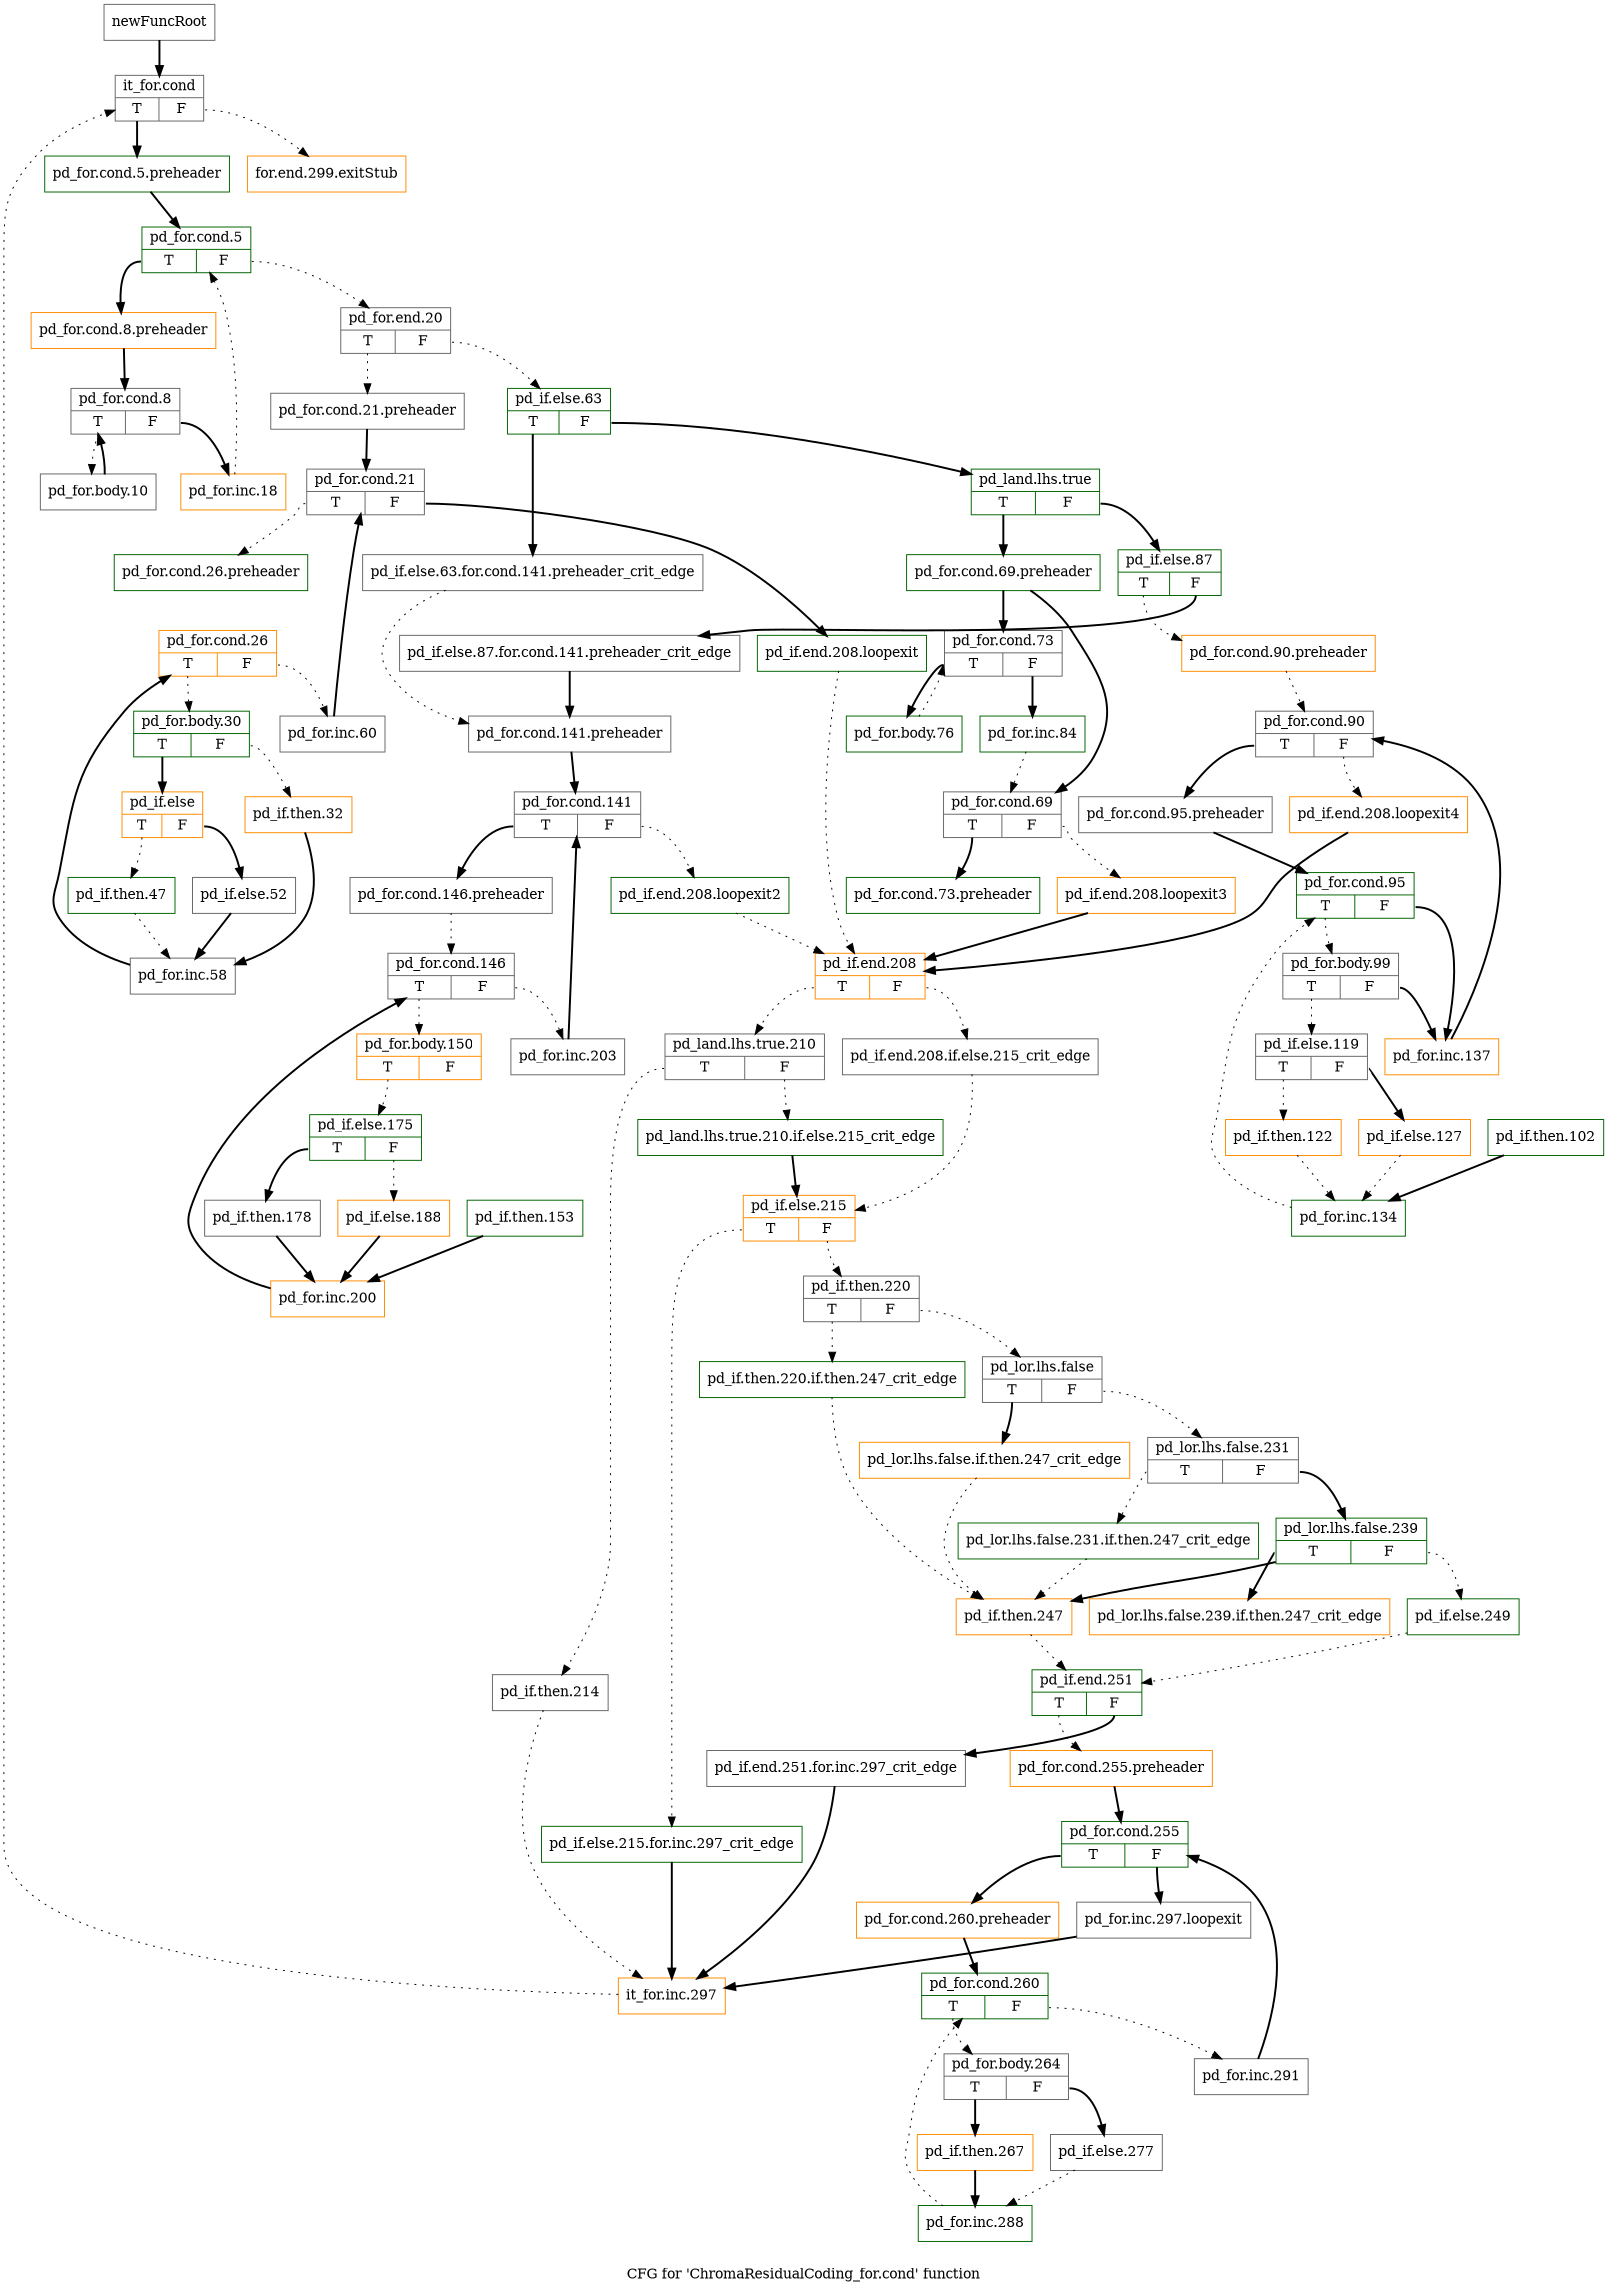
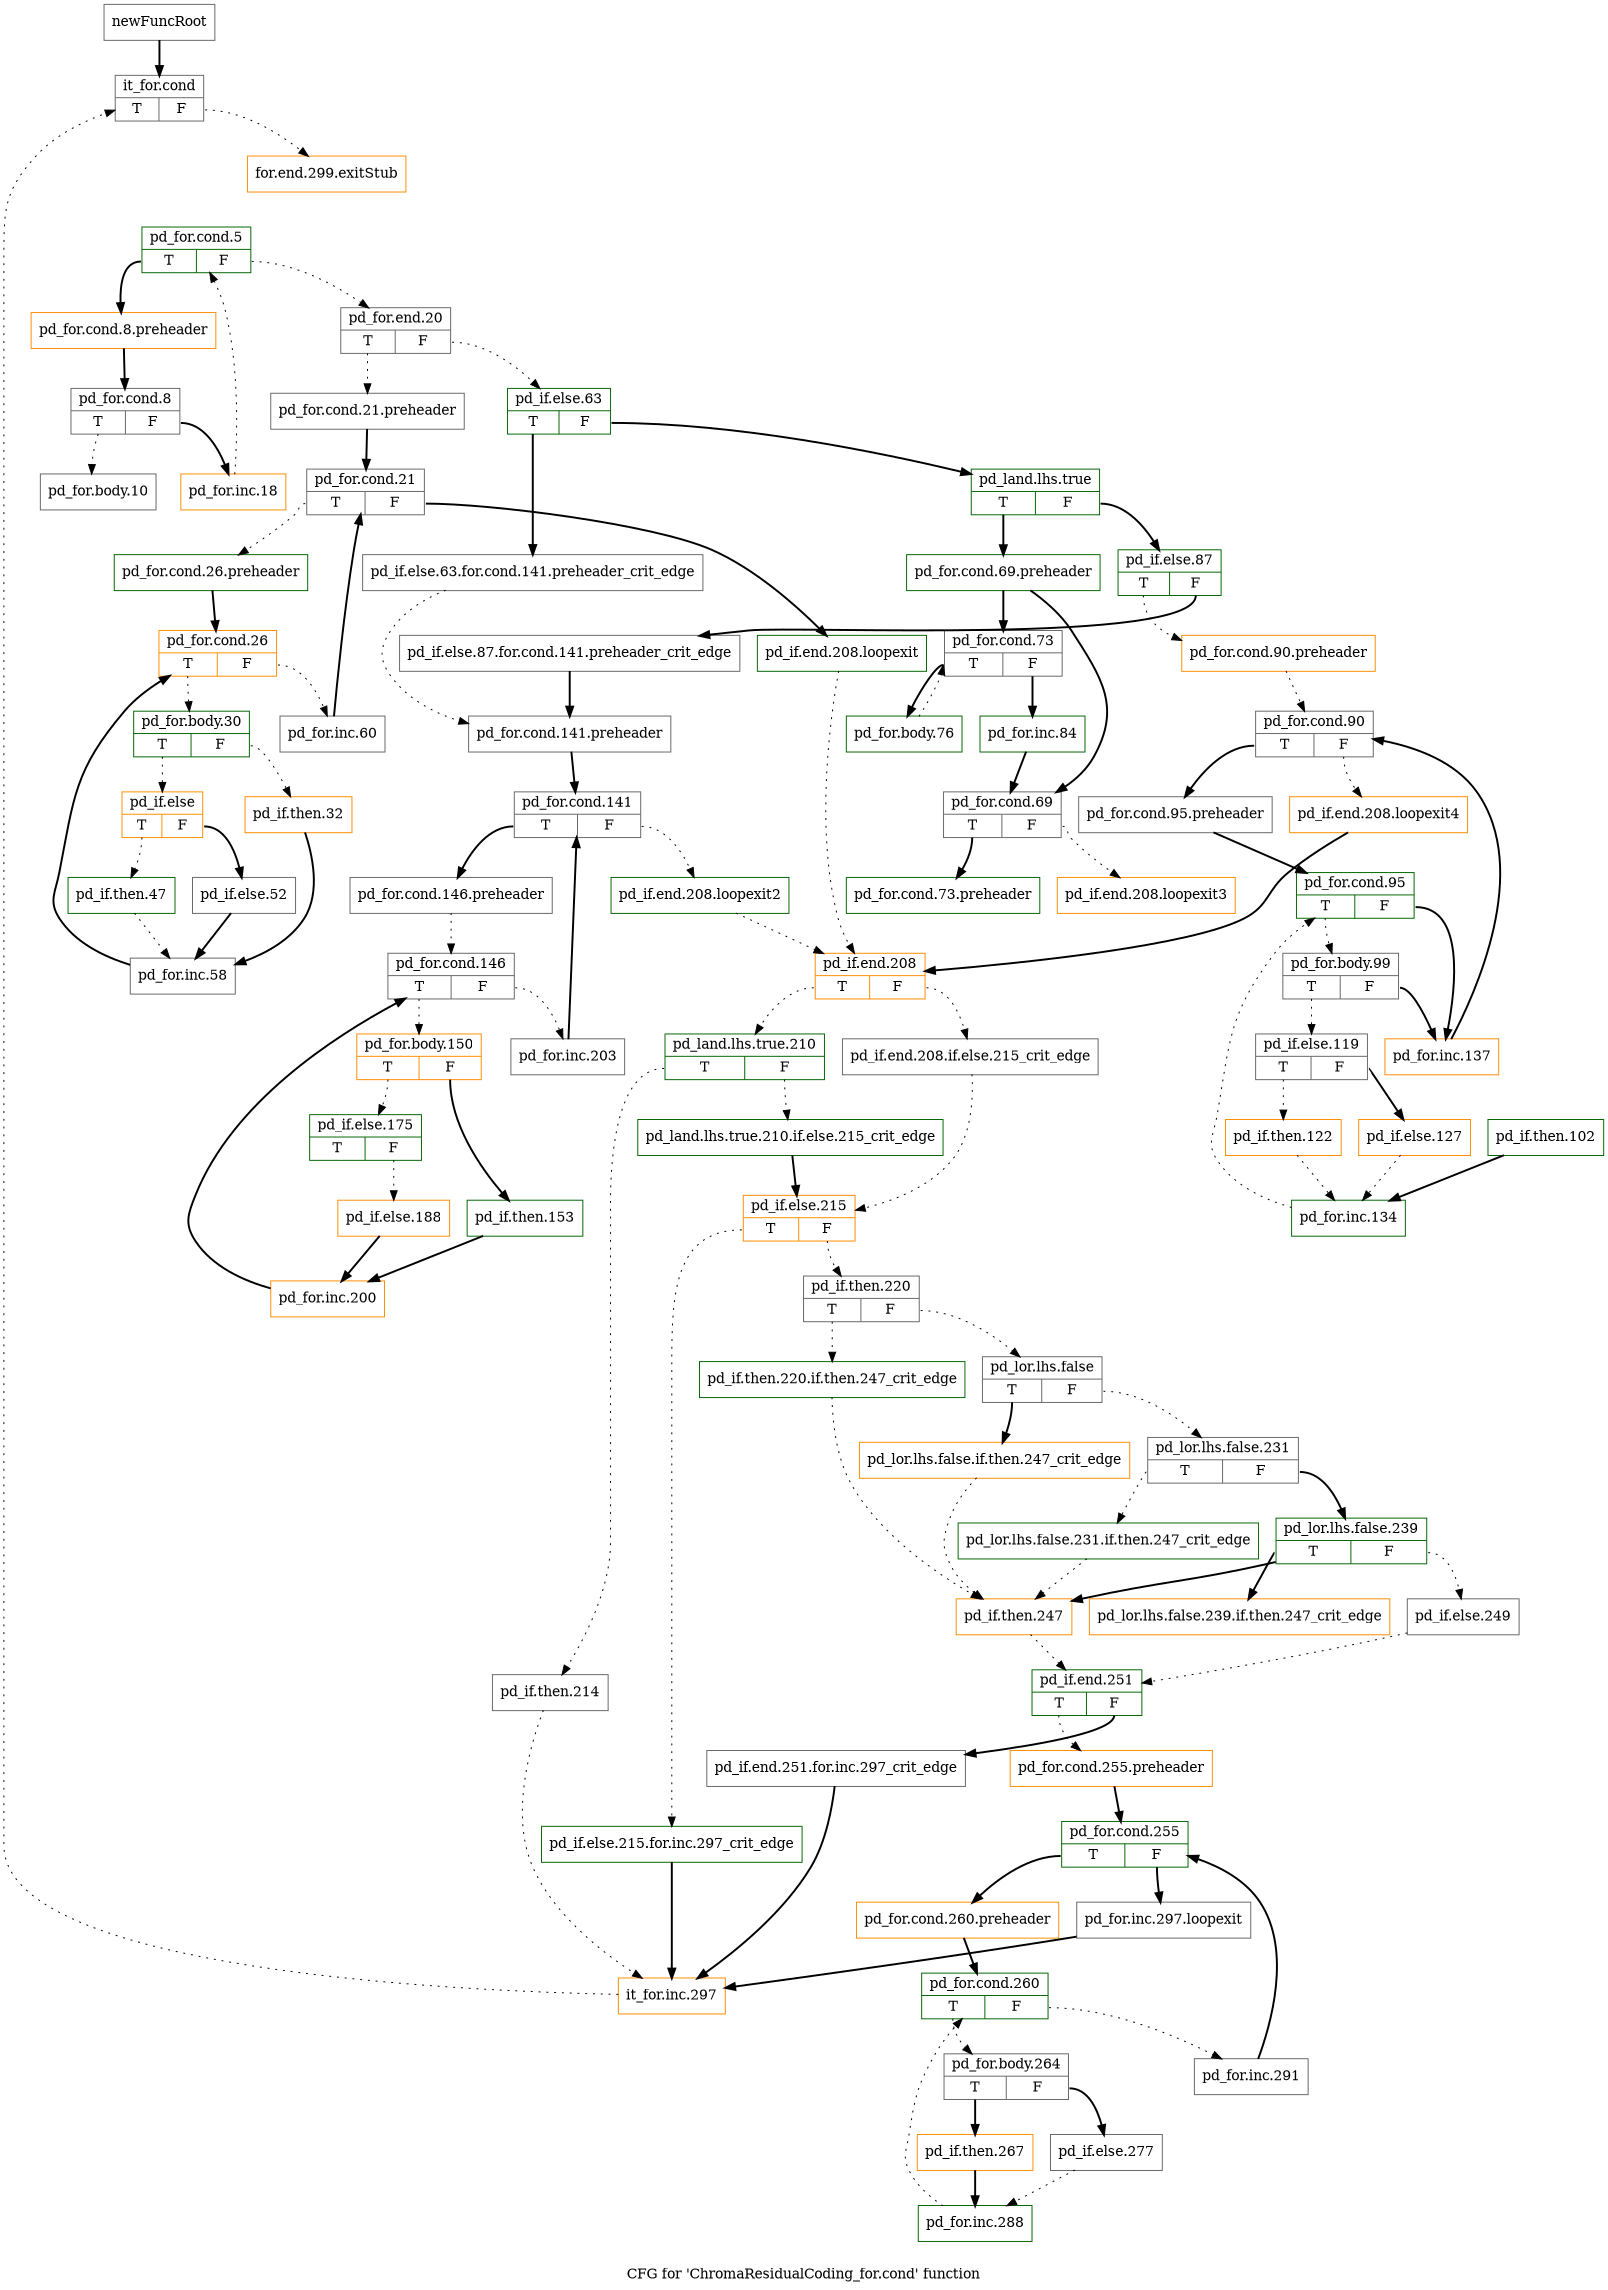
(137, 174) -> none
(104, 459) -> none
none -> (214, 606)
(1020, 767) -> (1020, 767)
(162, 770) -> (162, 770)
(1011, 935) -> none
(745, 1057) -> (745, 1057)
none -> (467, 1141)
(262, 1218) -> none
(1463, 1617) -> (1463, 1617)
